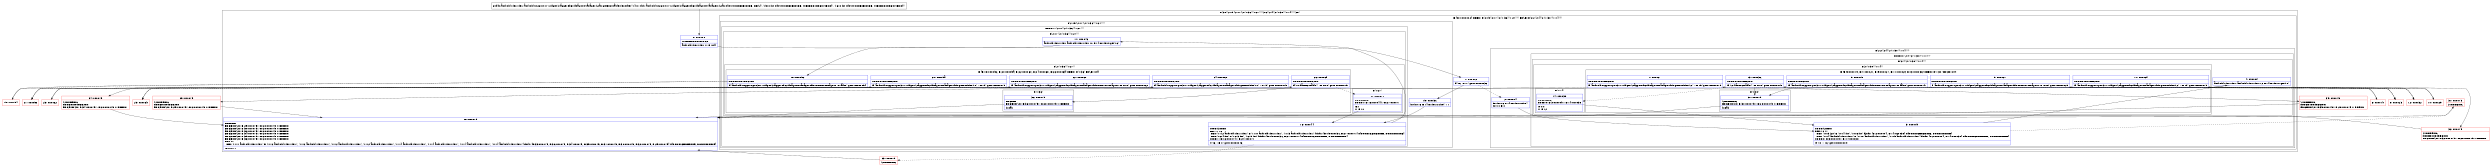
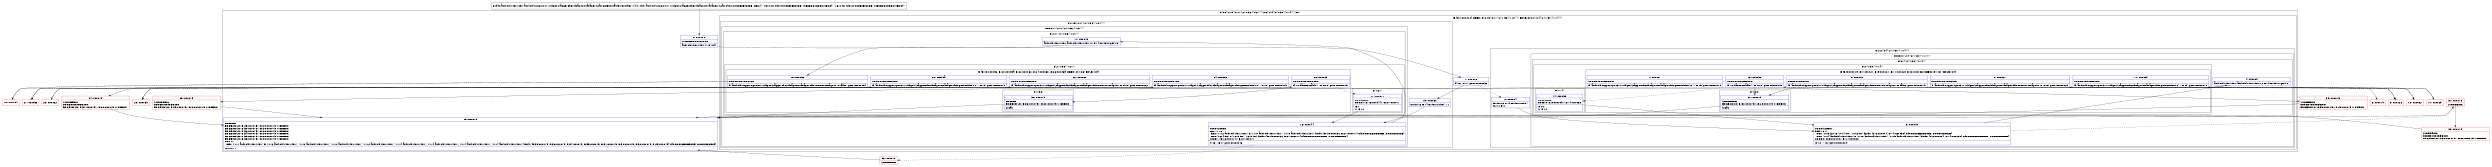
(2054, 88) -> none
(2432, 88) -> (2455, 116)
